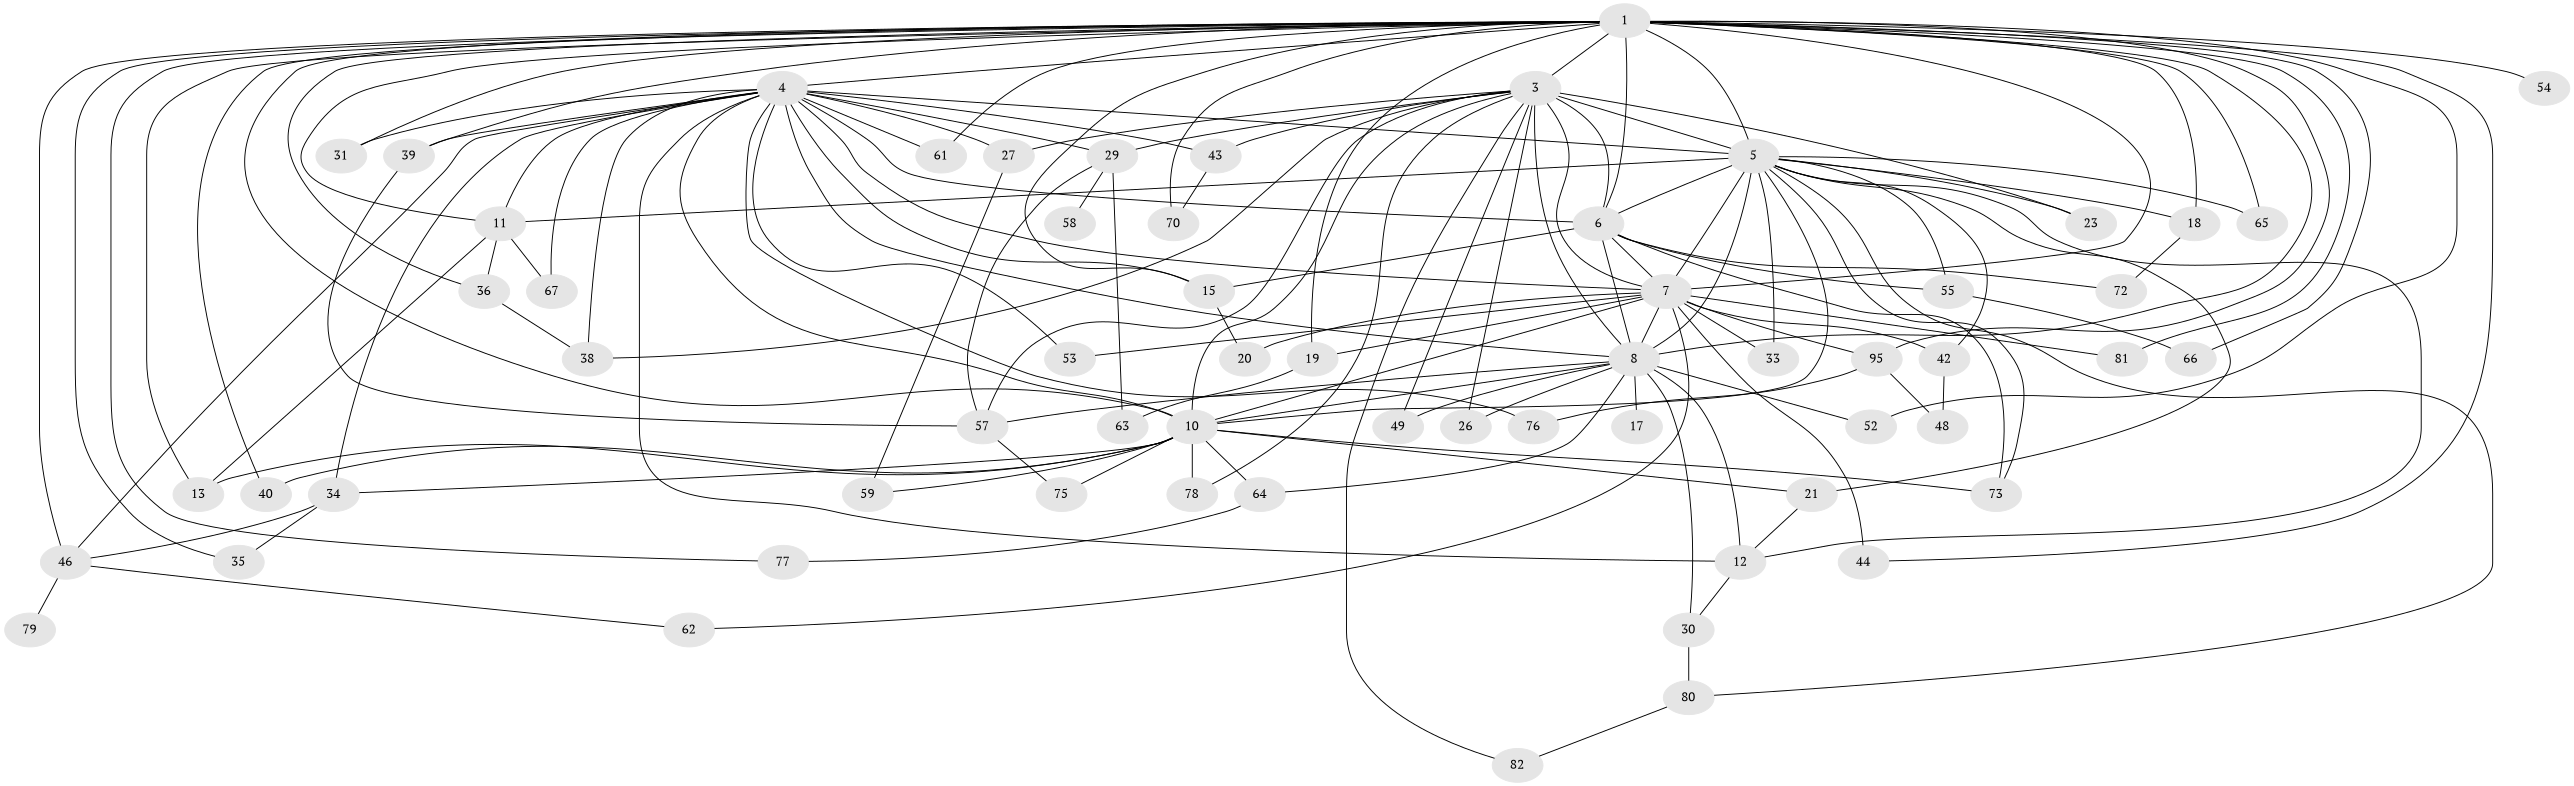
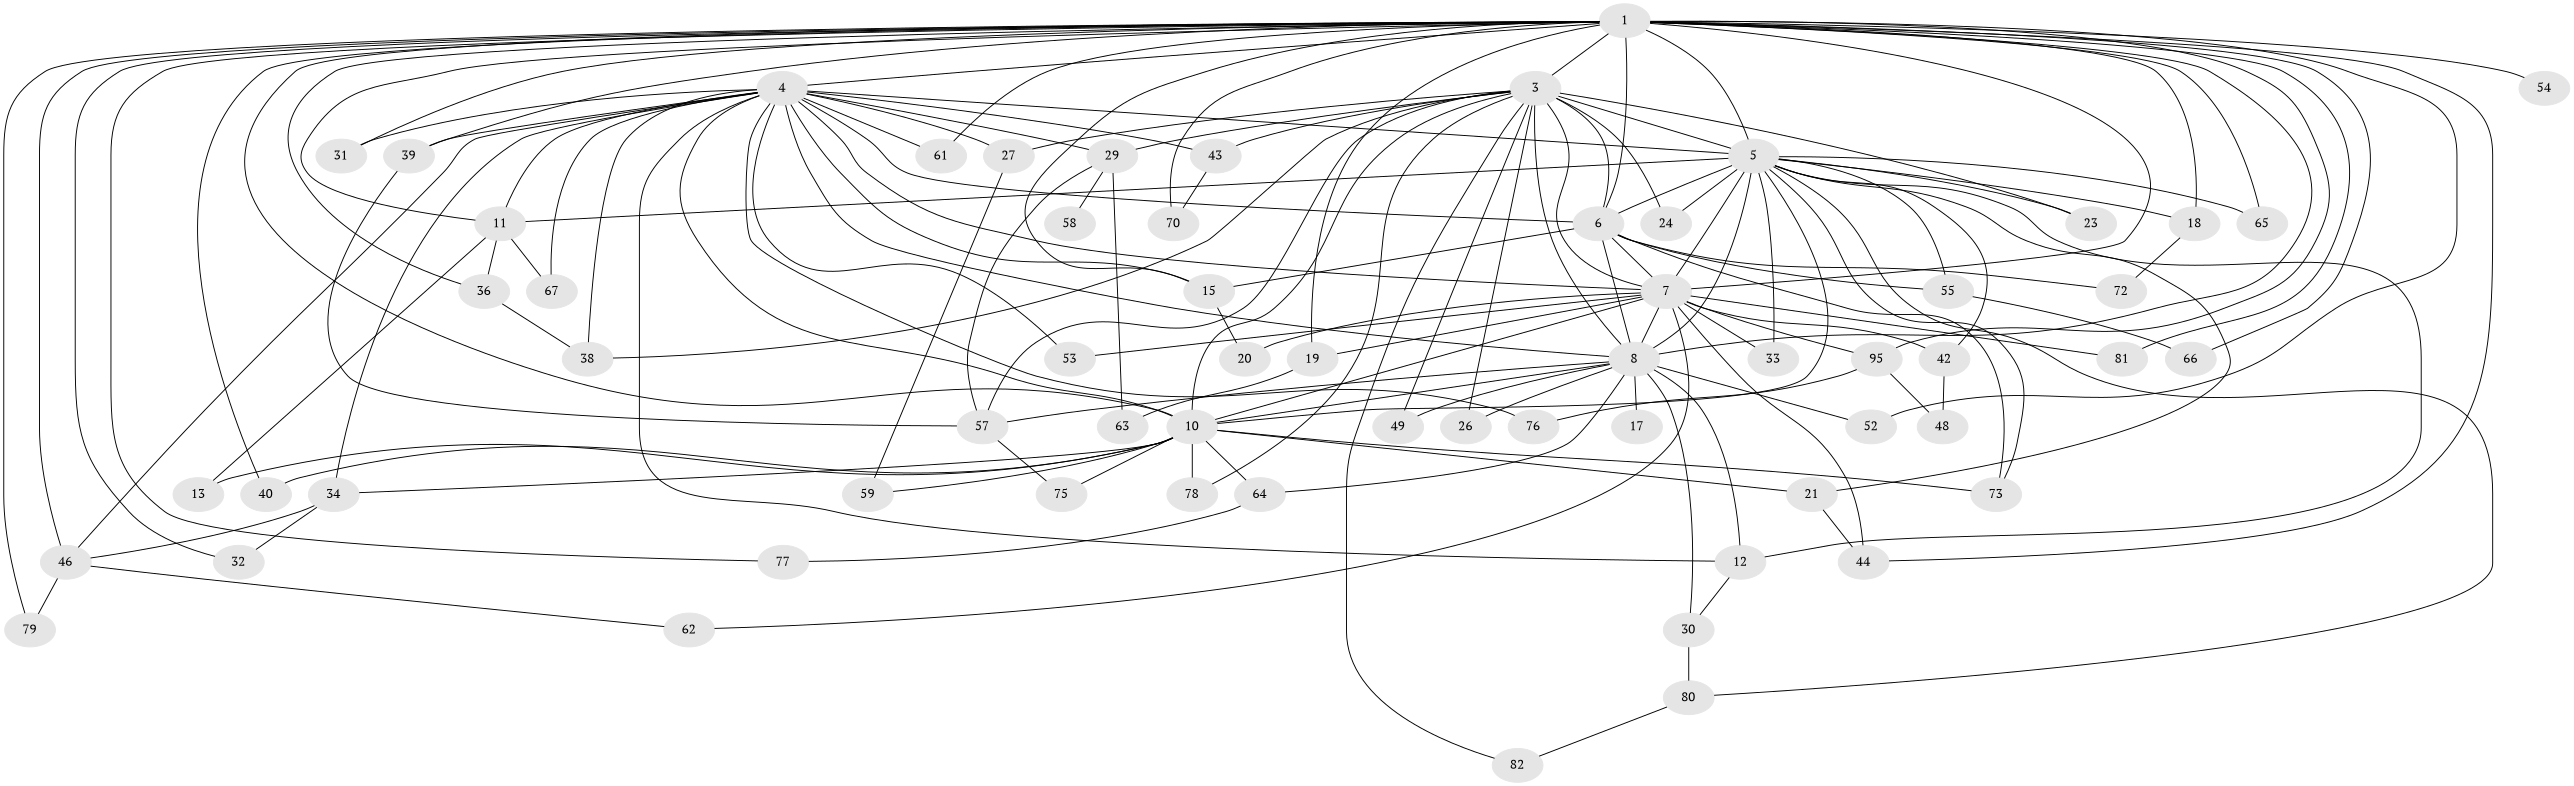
(227, 72) -> (119, 58)
none -> (1666, 224)
(1776, 528) -> (1838, 528)
(239, 562) -> (239, 562)
